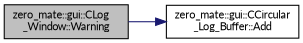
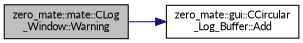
(66, 22) -> (66, 22)
